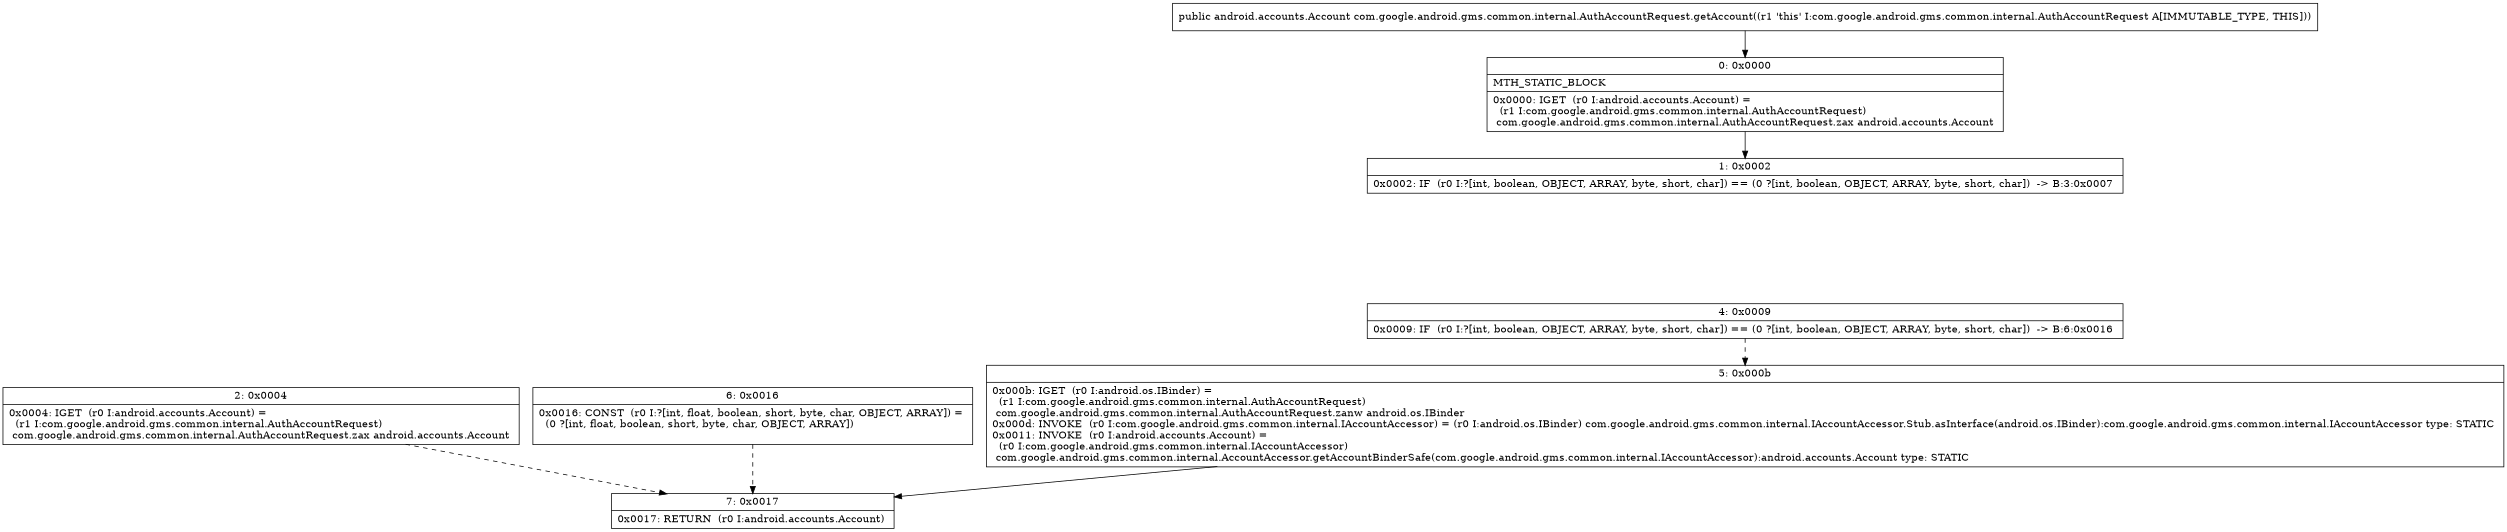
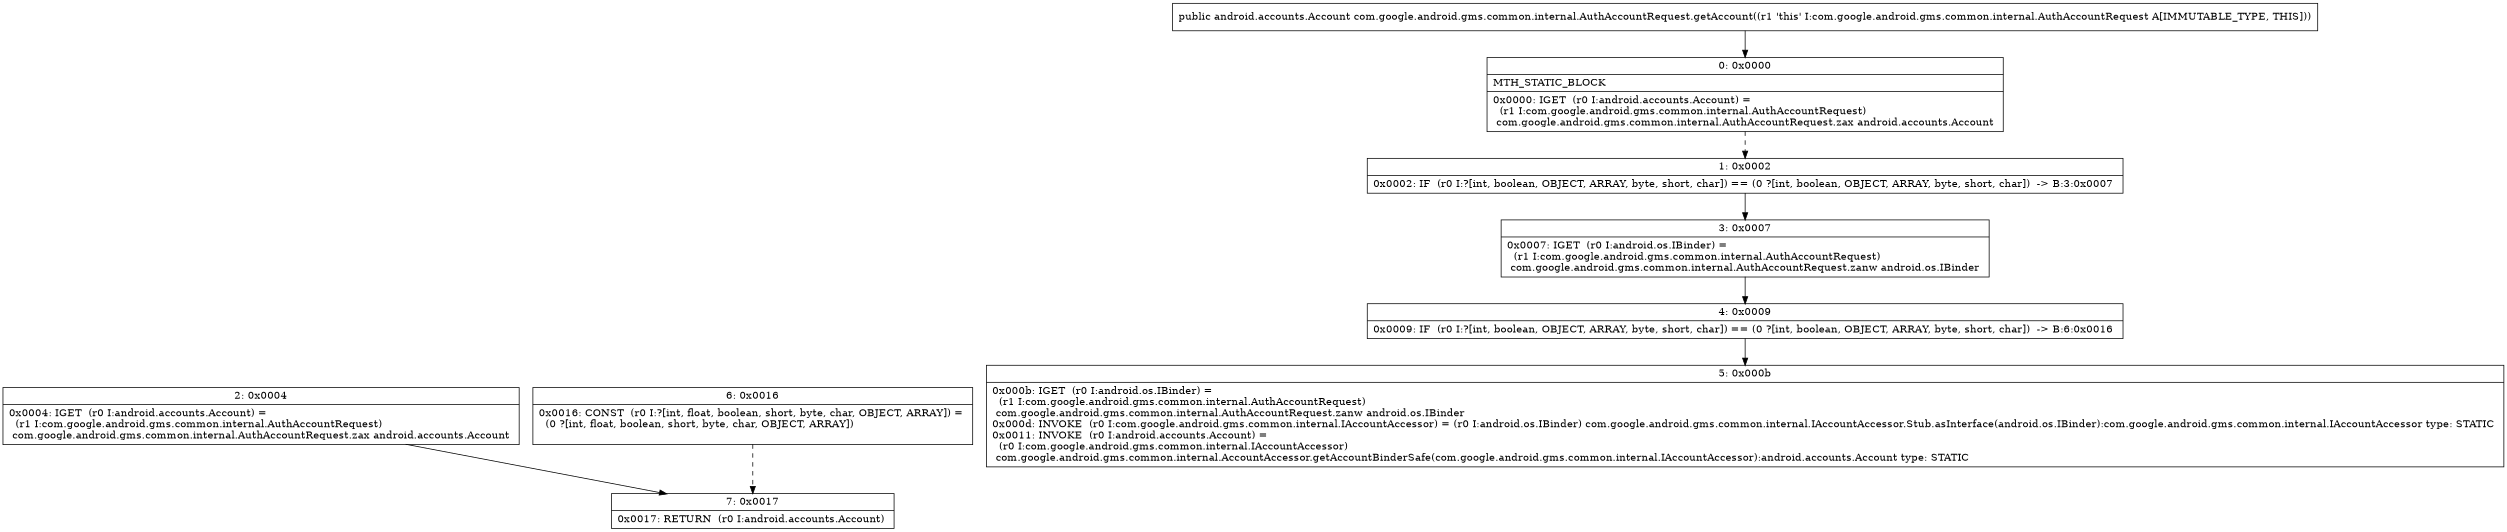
(1745, 141) -> (1745, 141)
none -> (1745, 248)
(1745, 348) -> (1745, 348)
(532, 468) -> (532, 468)
(1059, 481) -> none
